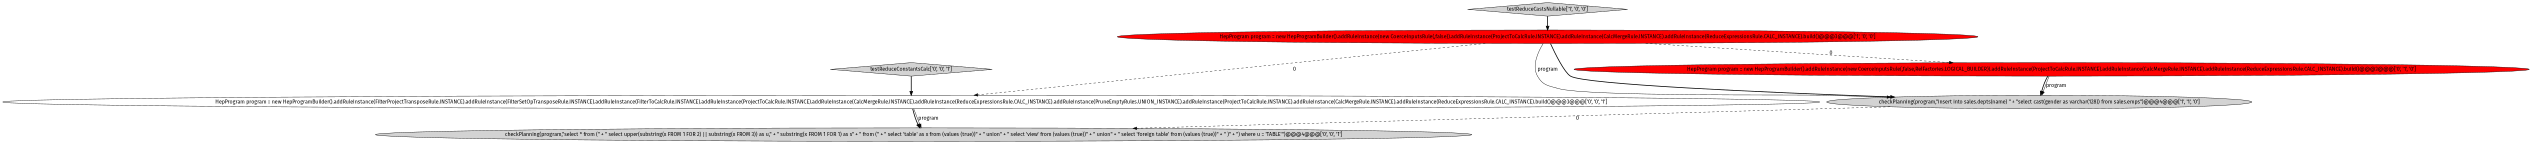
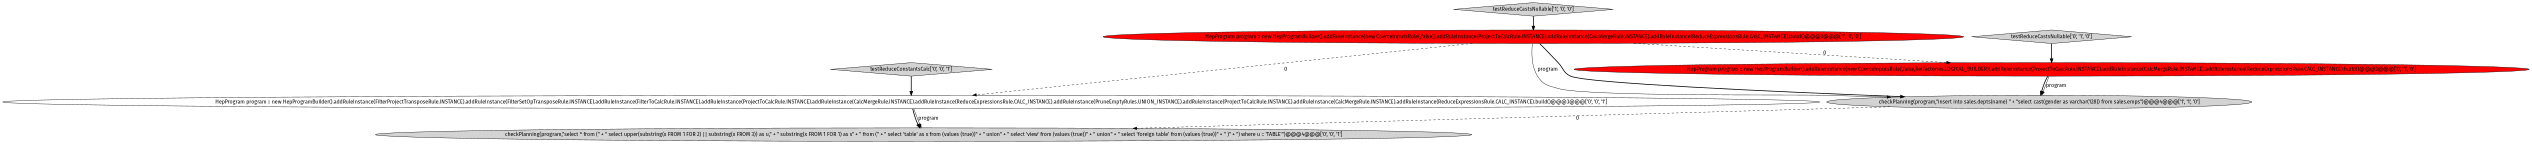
none -> (2052, 37)
